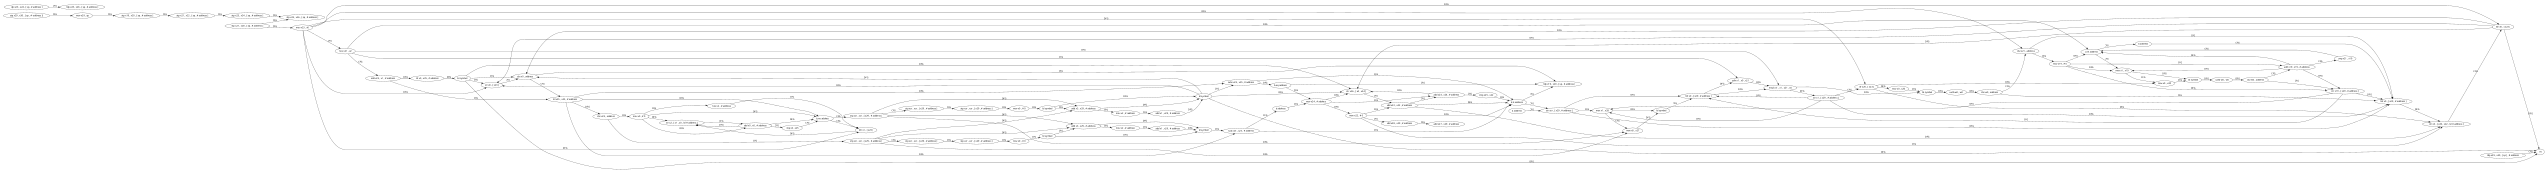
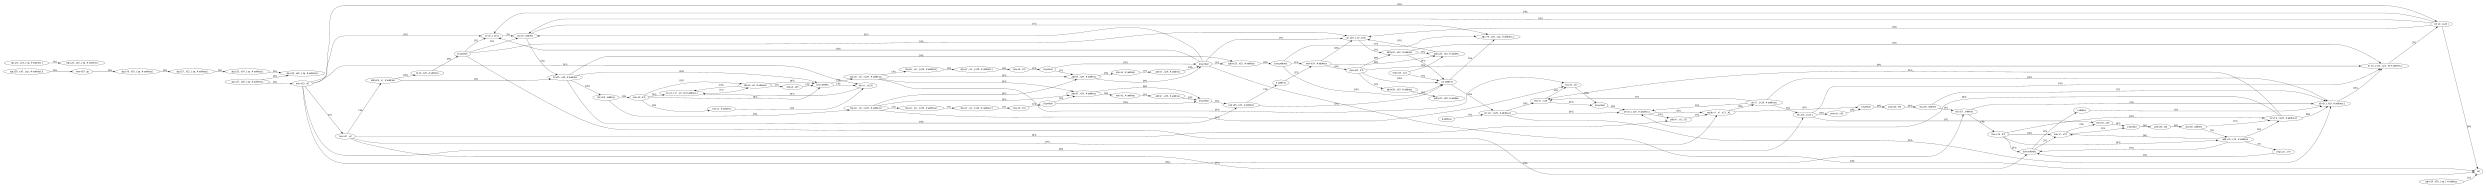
(1386, 76) -> (1360, 92)
(1469, 95) -> (1423, 67)
